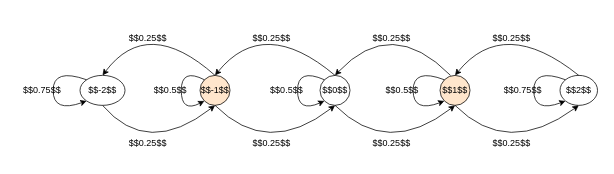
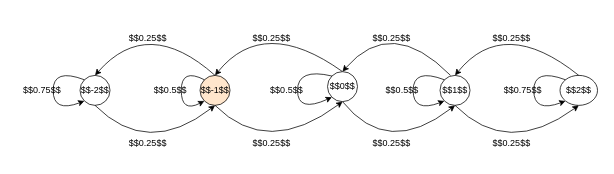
(102, 90) -> (95, 90)
(335, 90) -> (342, 87)
(455, 90) -> (455, 90)
